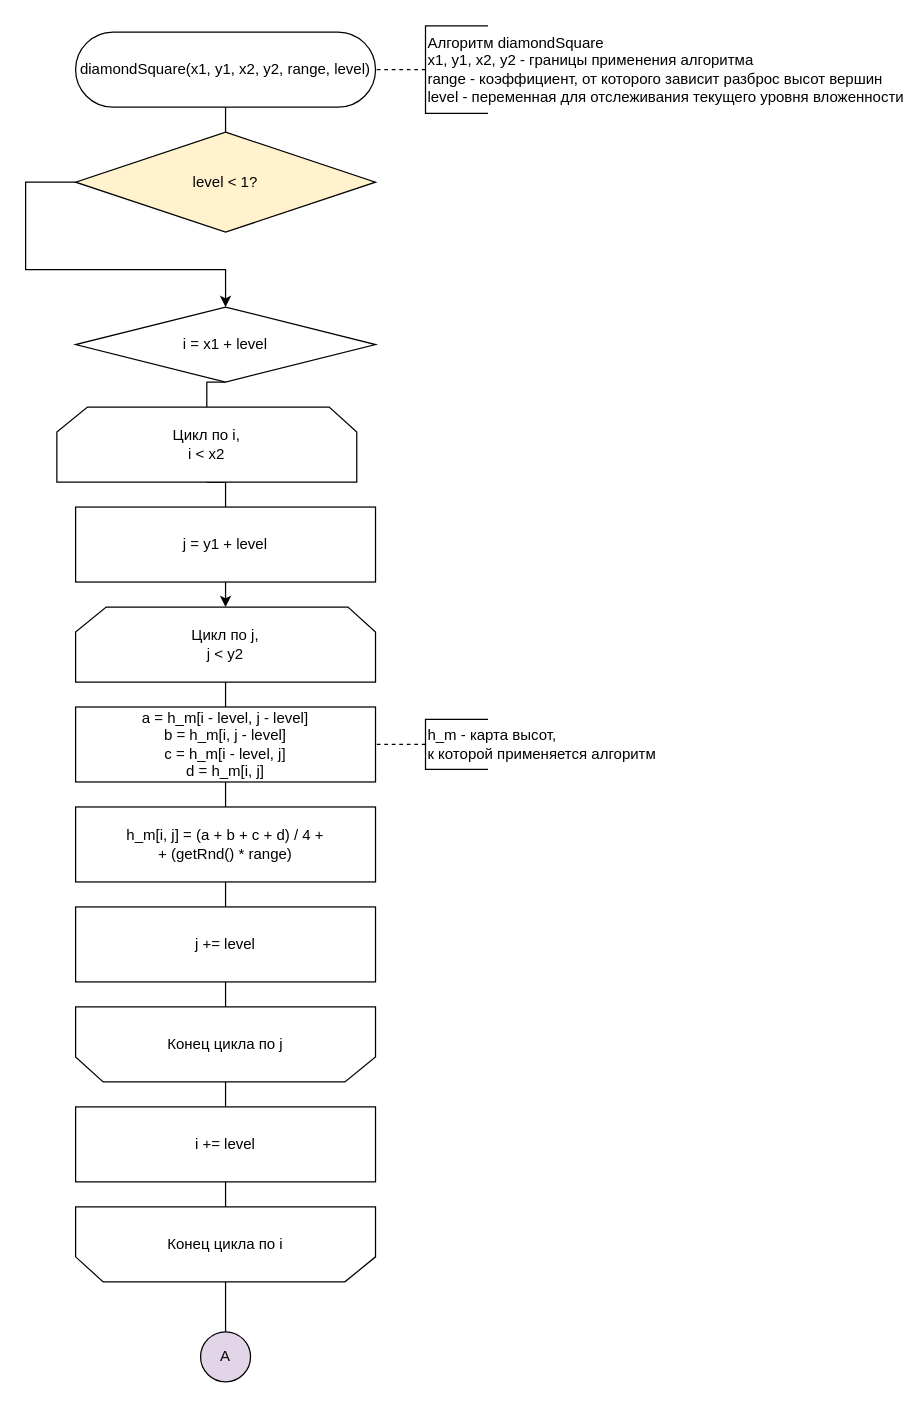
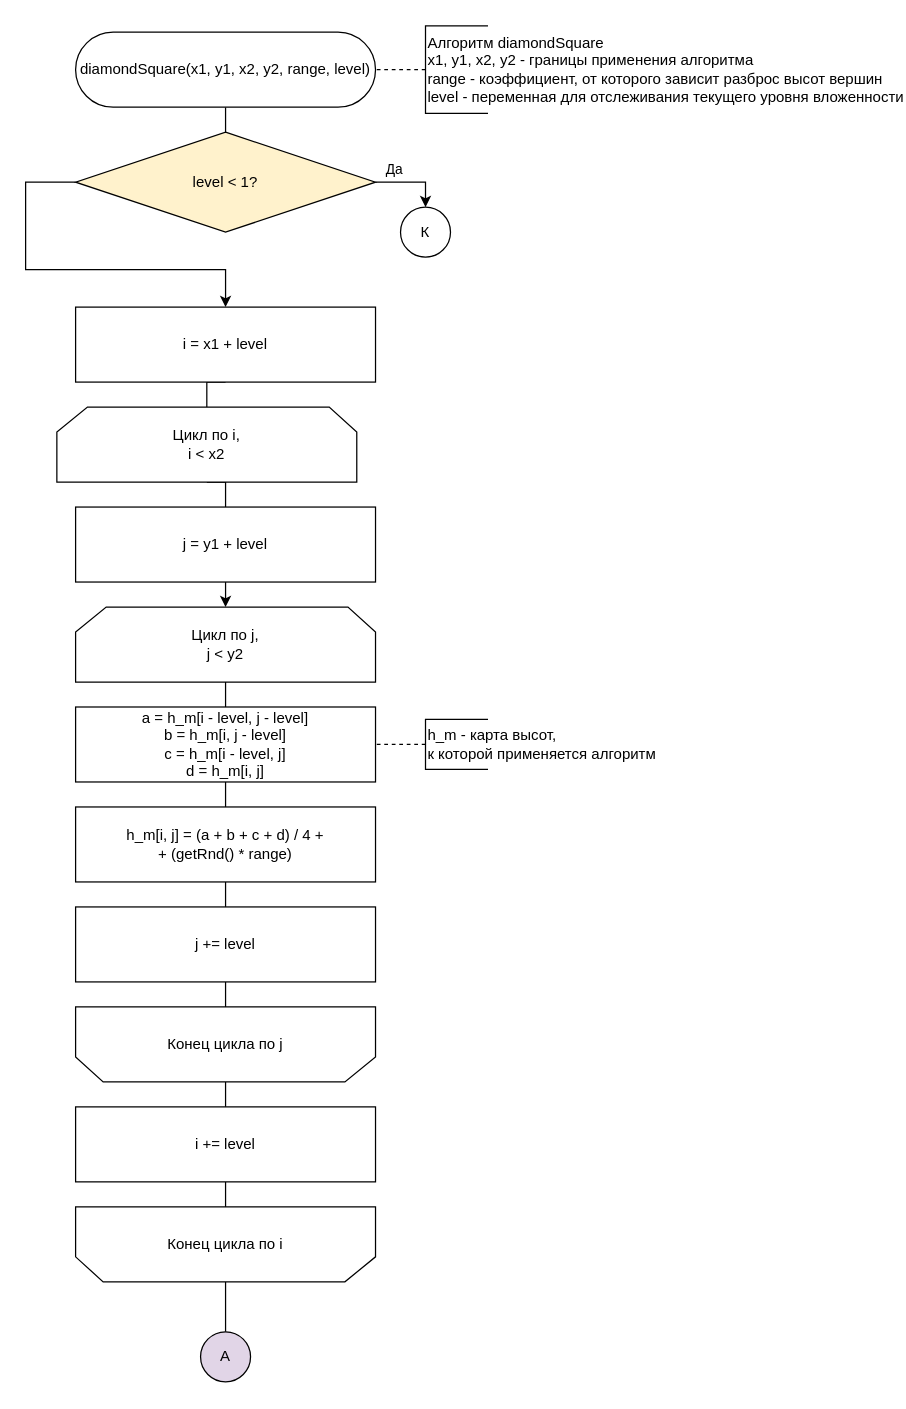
none -> (409, 182)
none -> (426, 232)
(226, 344) -> (226, 344)
